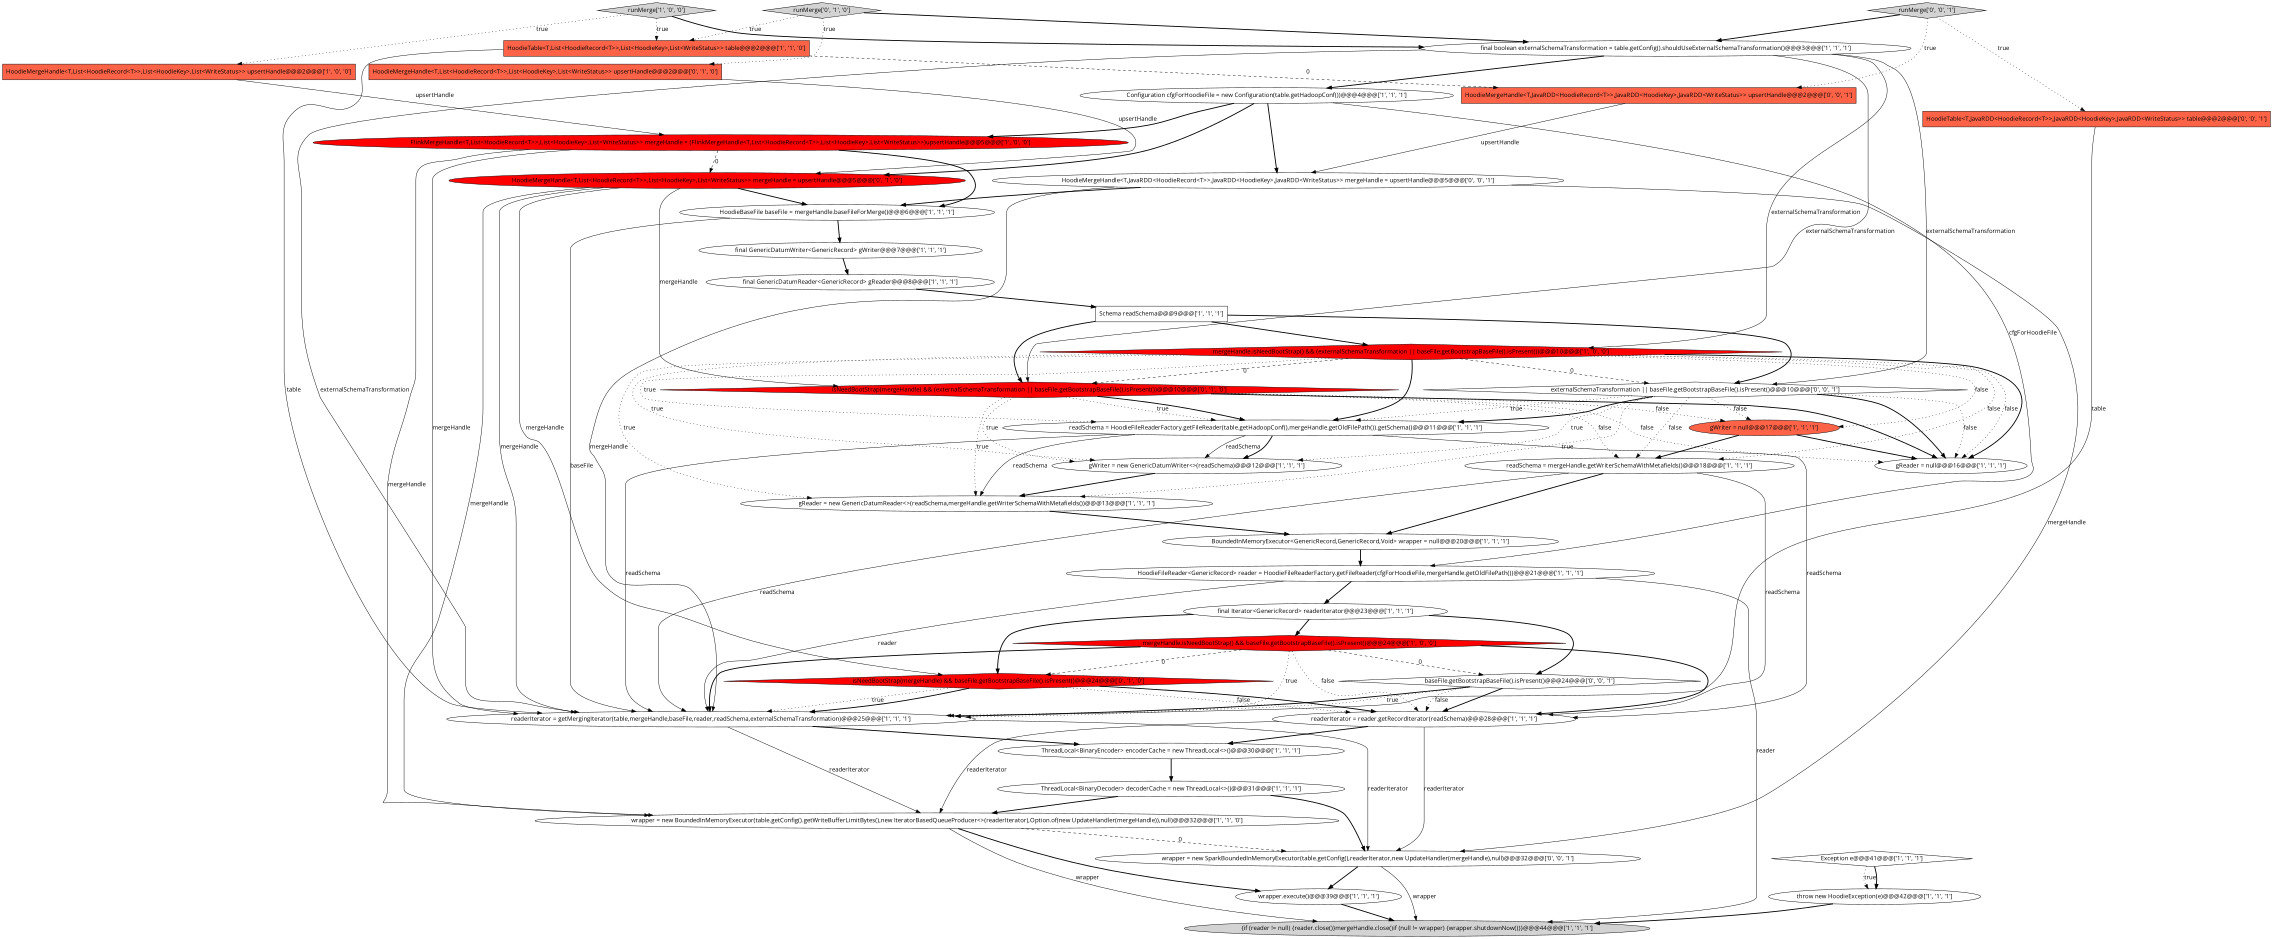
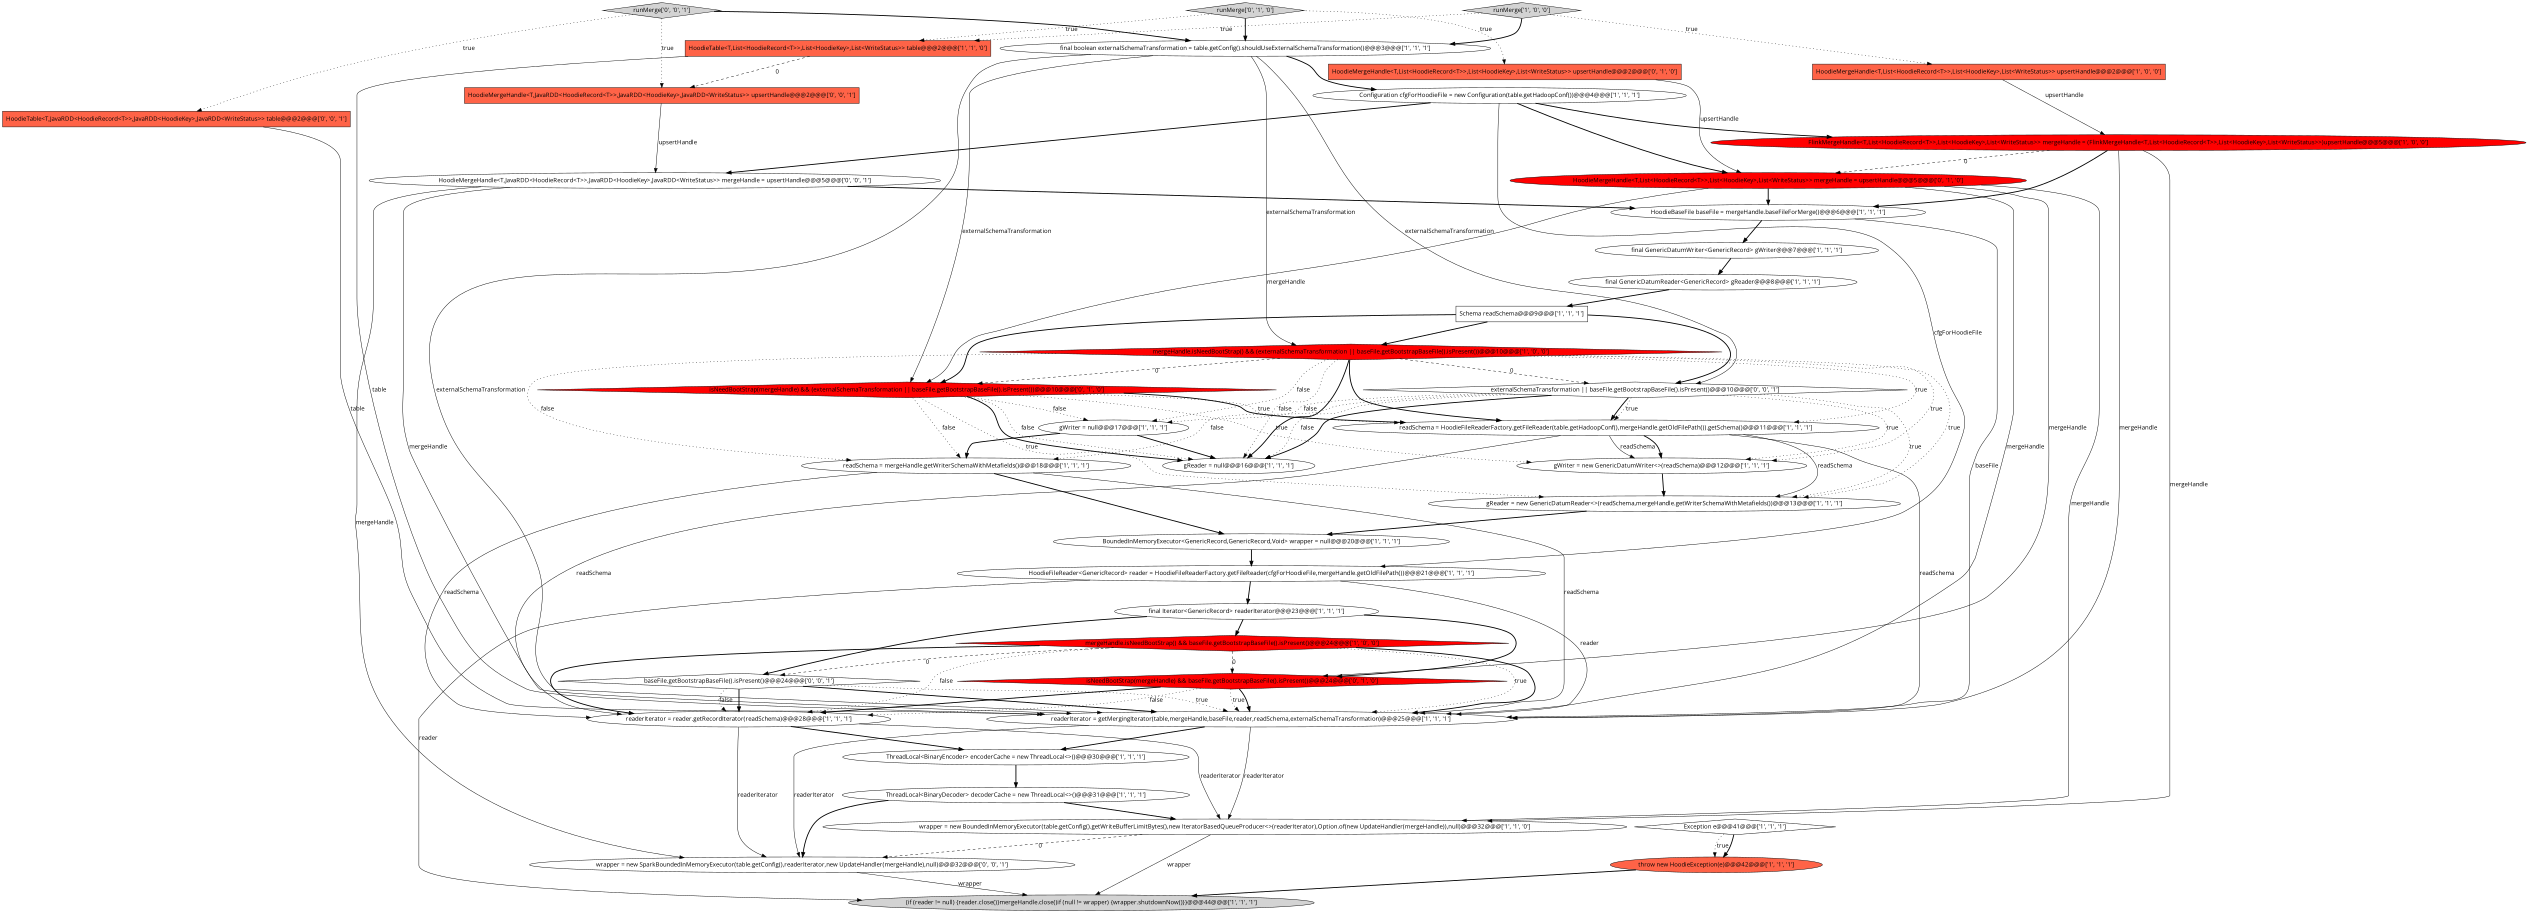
(1764, 428) -> (1114, 428)
(1319, 897) -> none
(1875, 897) -> (1716, 865)
